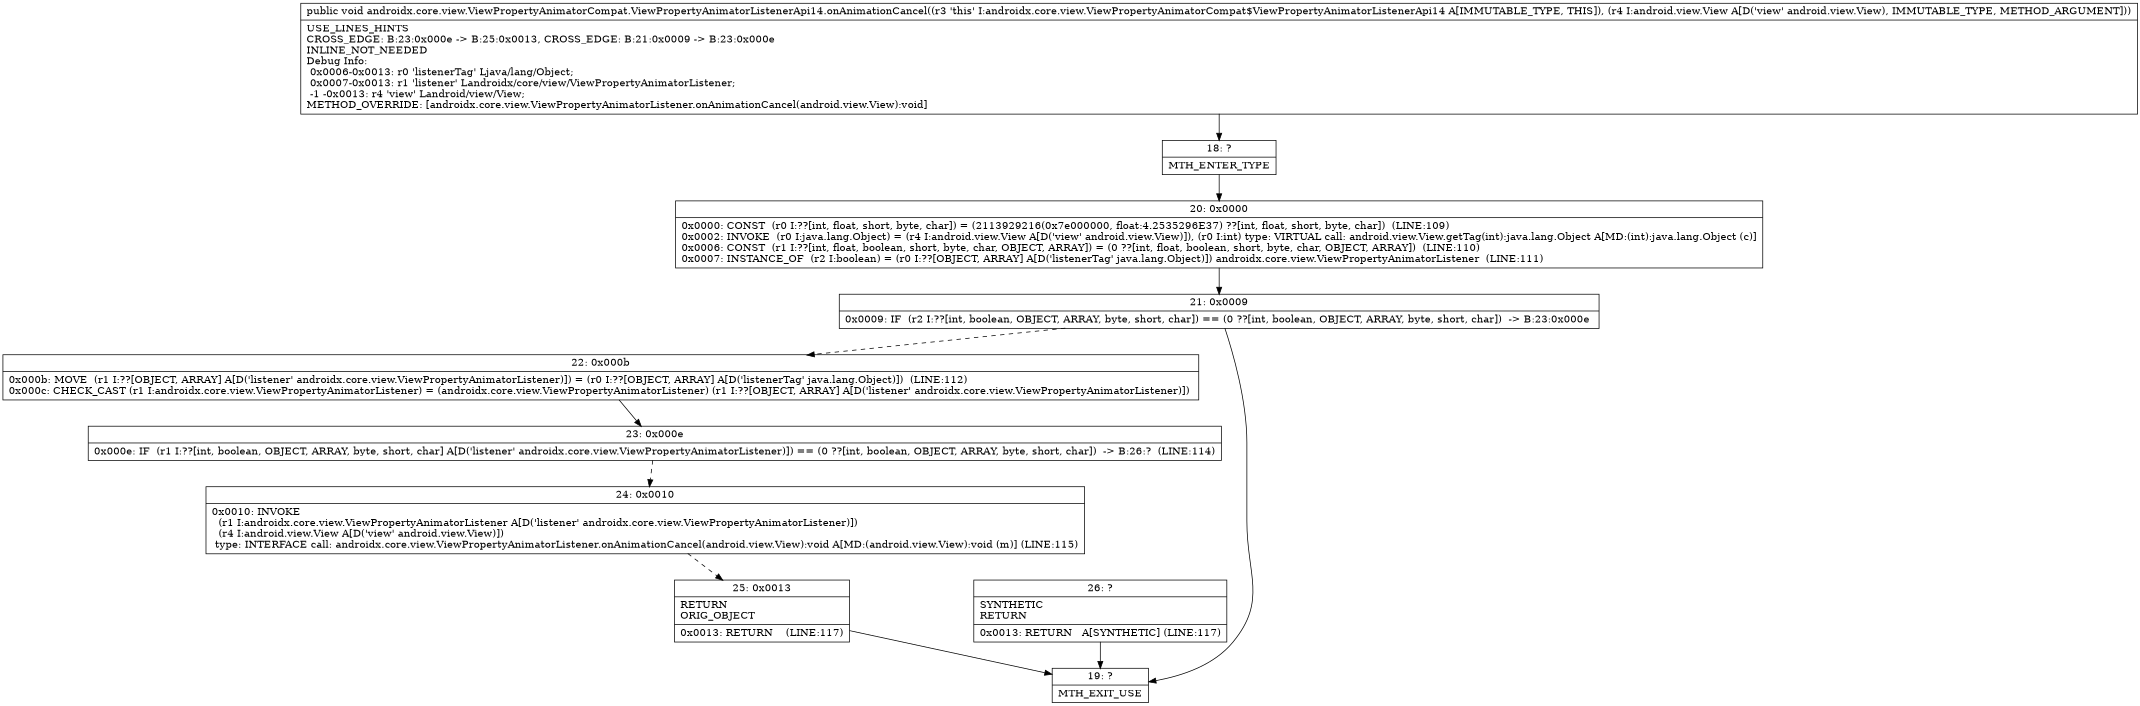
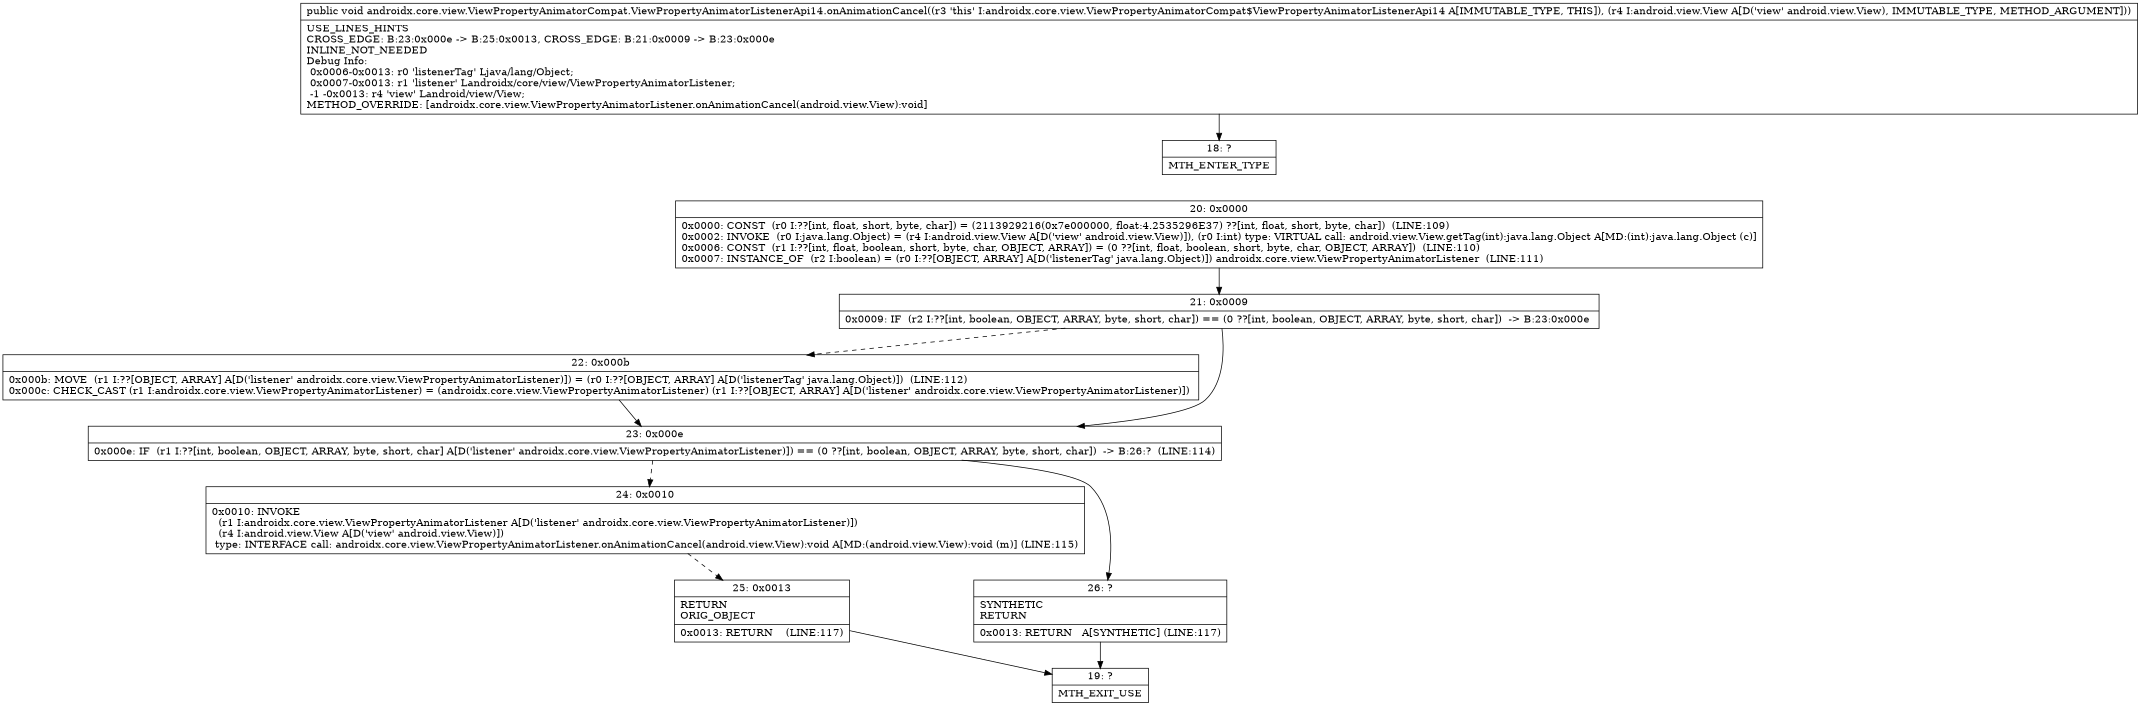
(1219, 184) -> none
none -> (1072, 478)
(1247, 530) -> (1183, 410)
